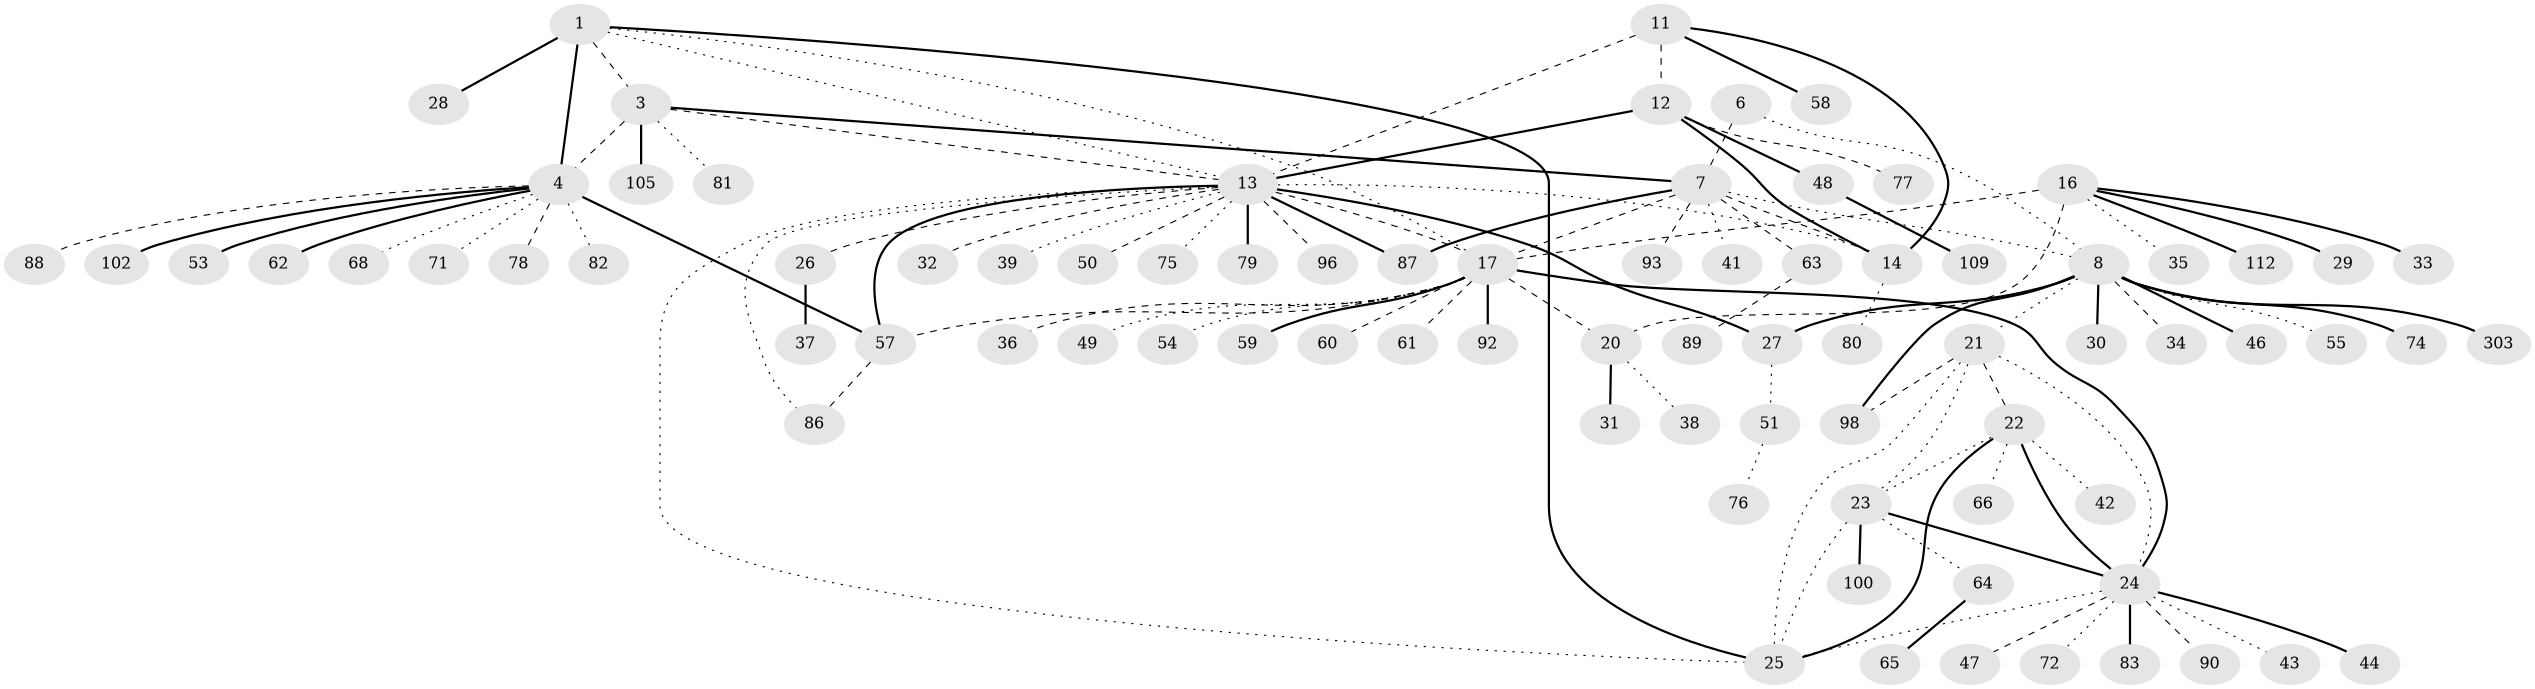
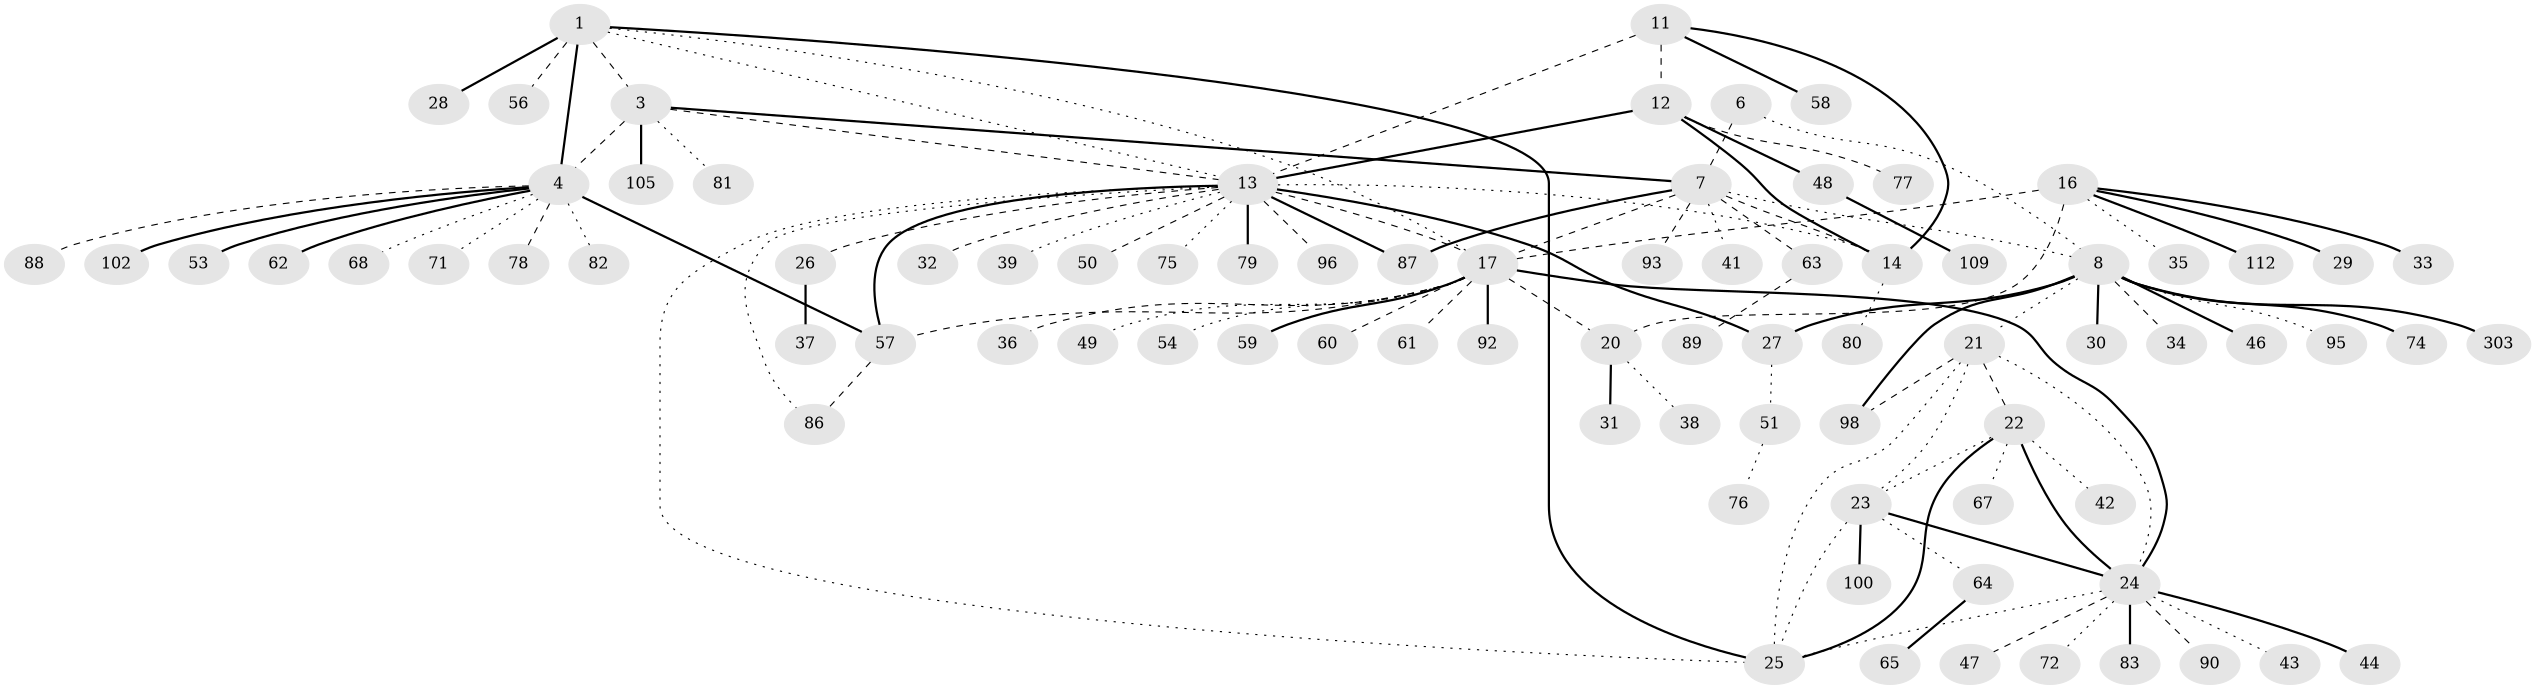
none -> (519, 104)
(2337, 344) -> (2337, 344)
(1983, 504) -> (1983, 504)
